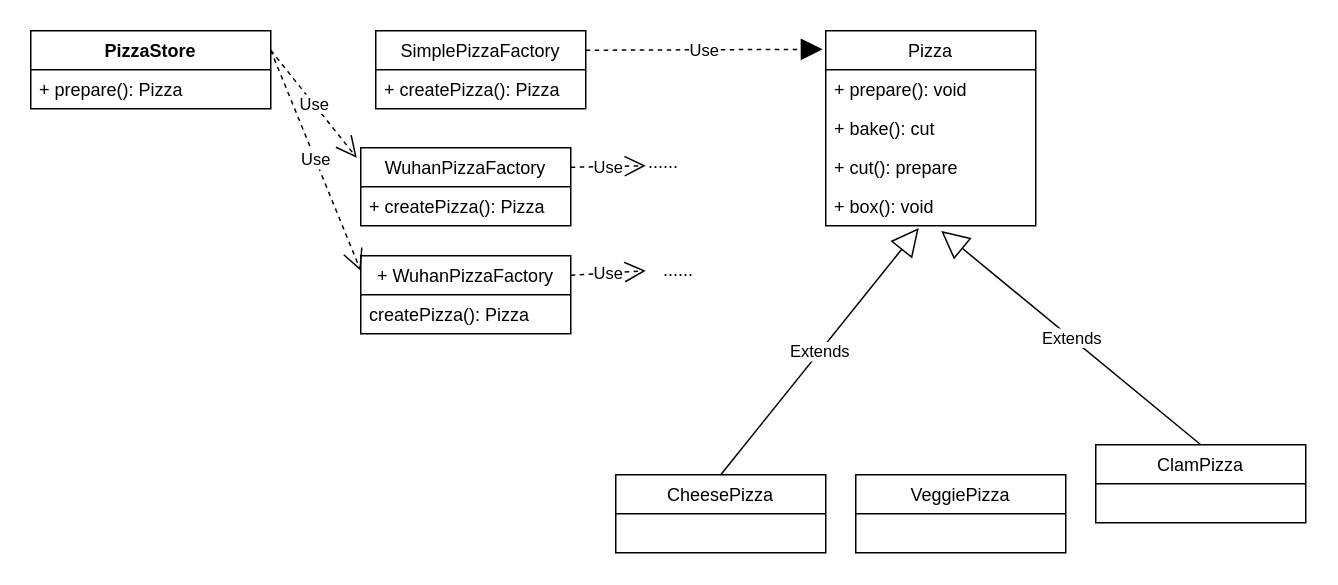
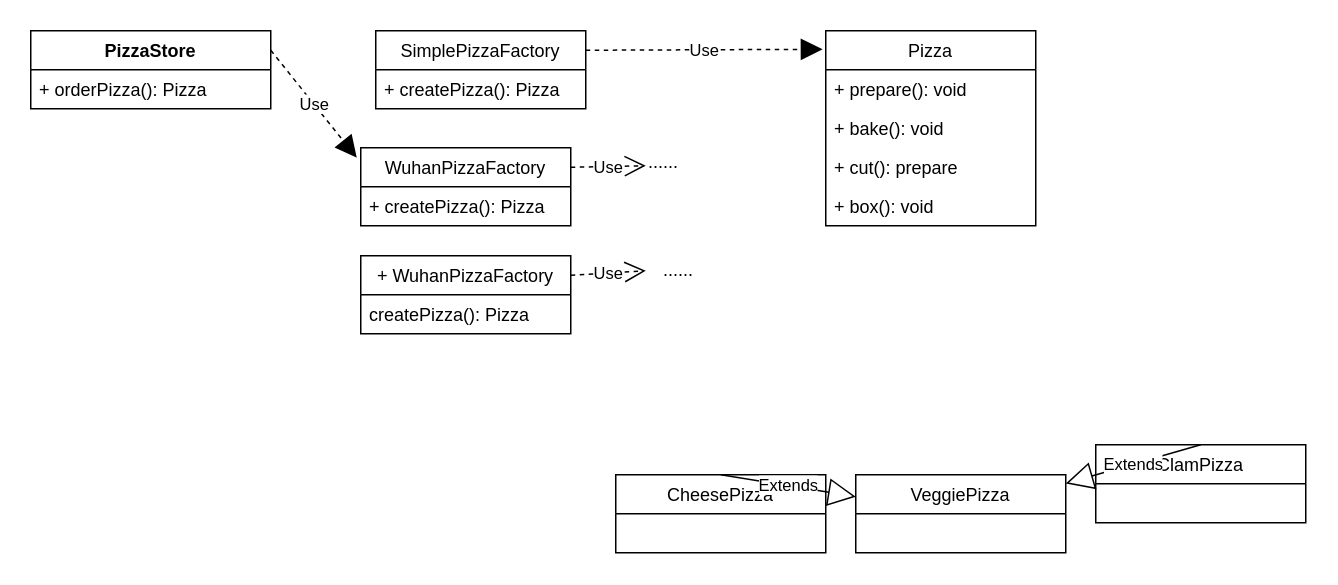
(120, 90) -> (133, 90)
(893, 129) -> (895, 129)
(348, 147) -> (342, 140)
(315, 159) -> none
(1081, 346) -> (1143, 461)
(812, 361) -> (780, 484)
